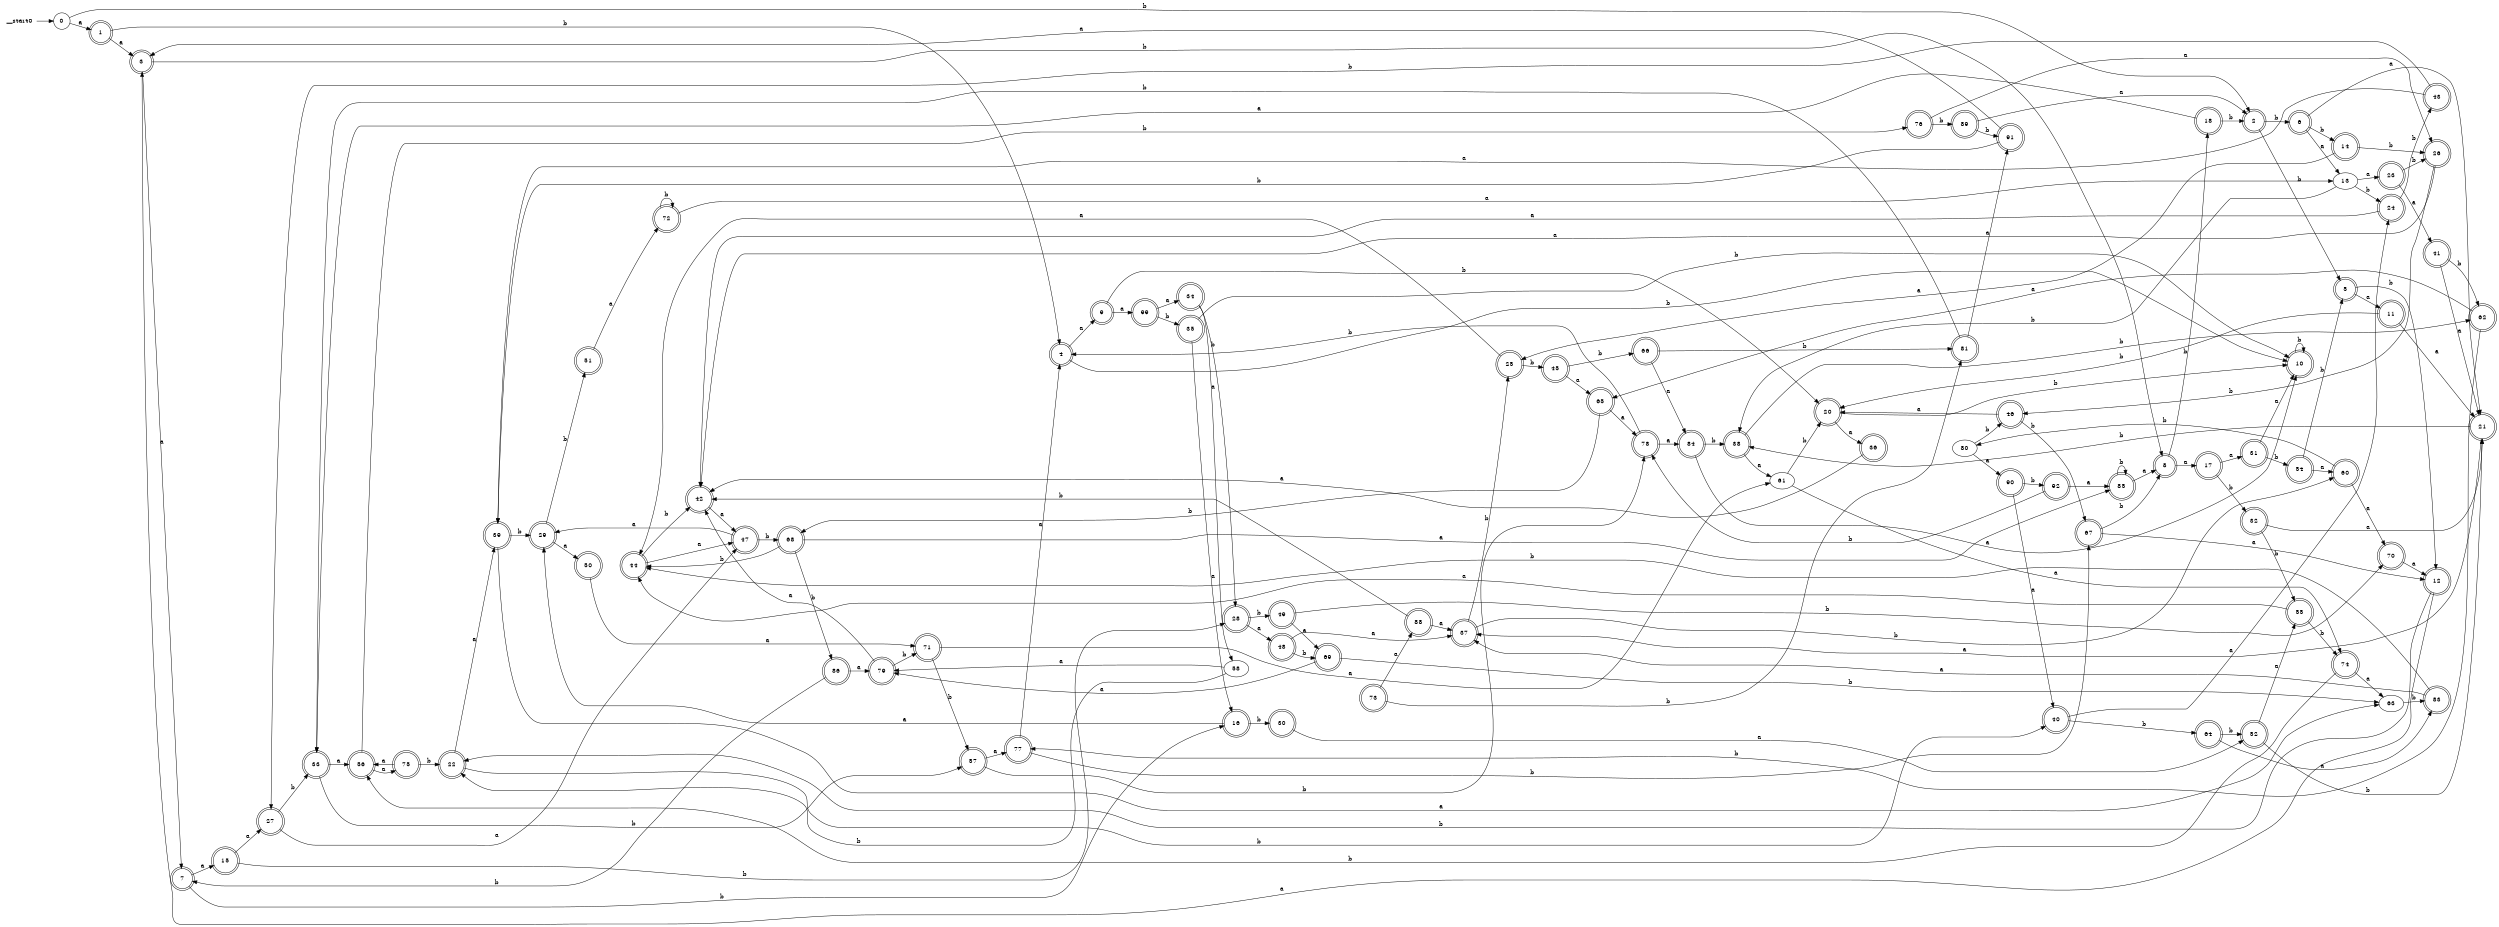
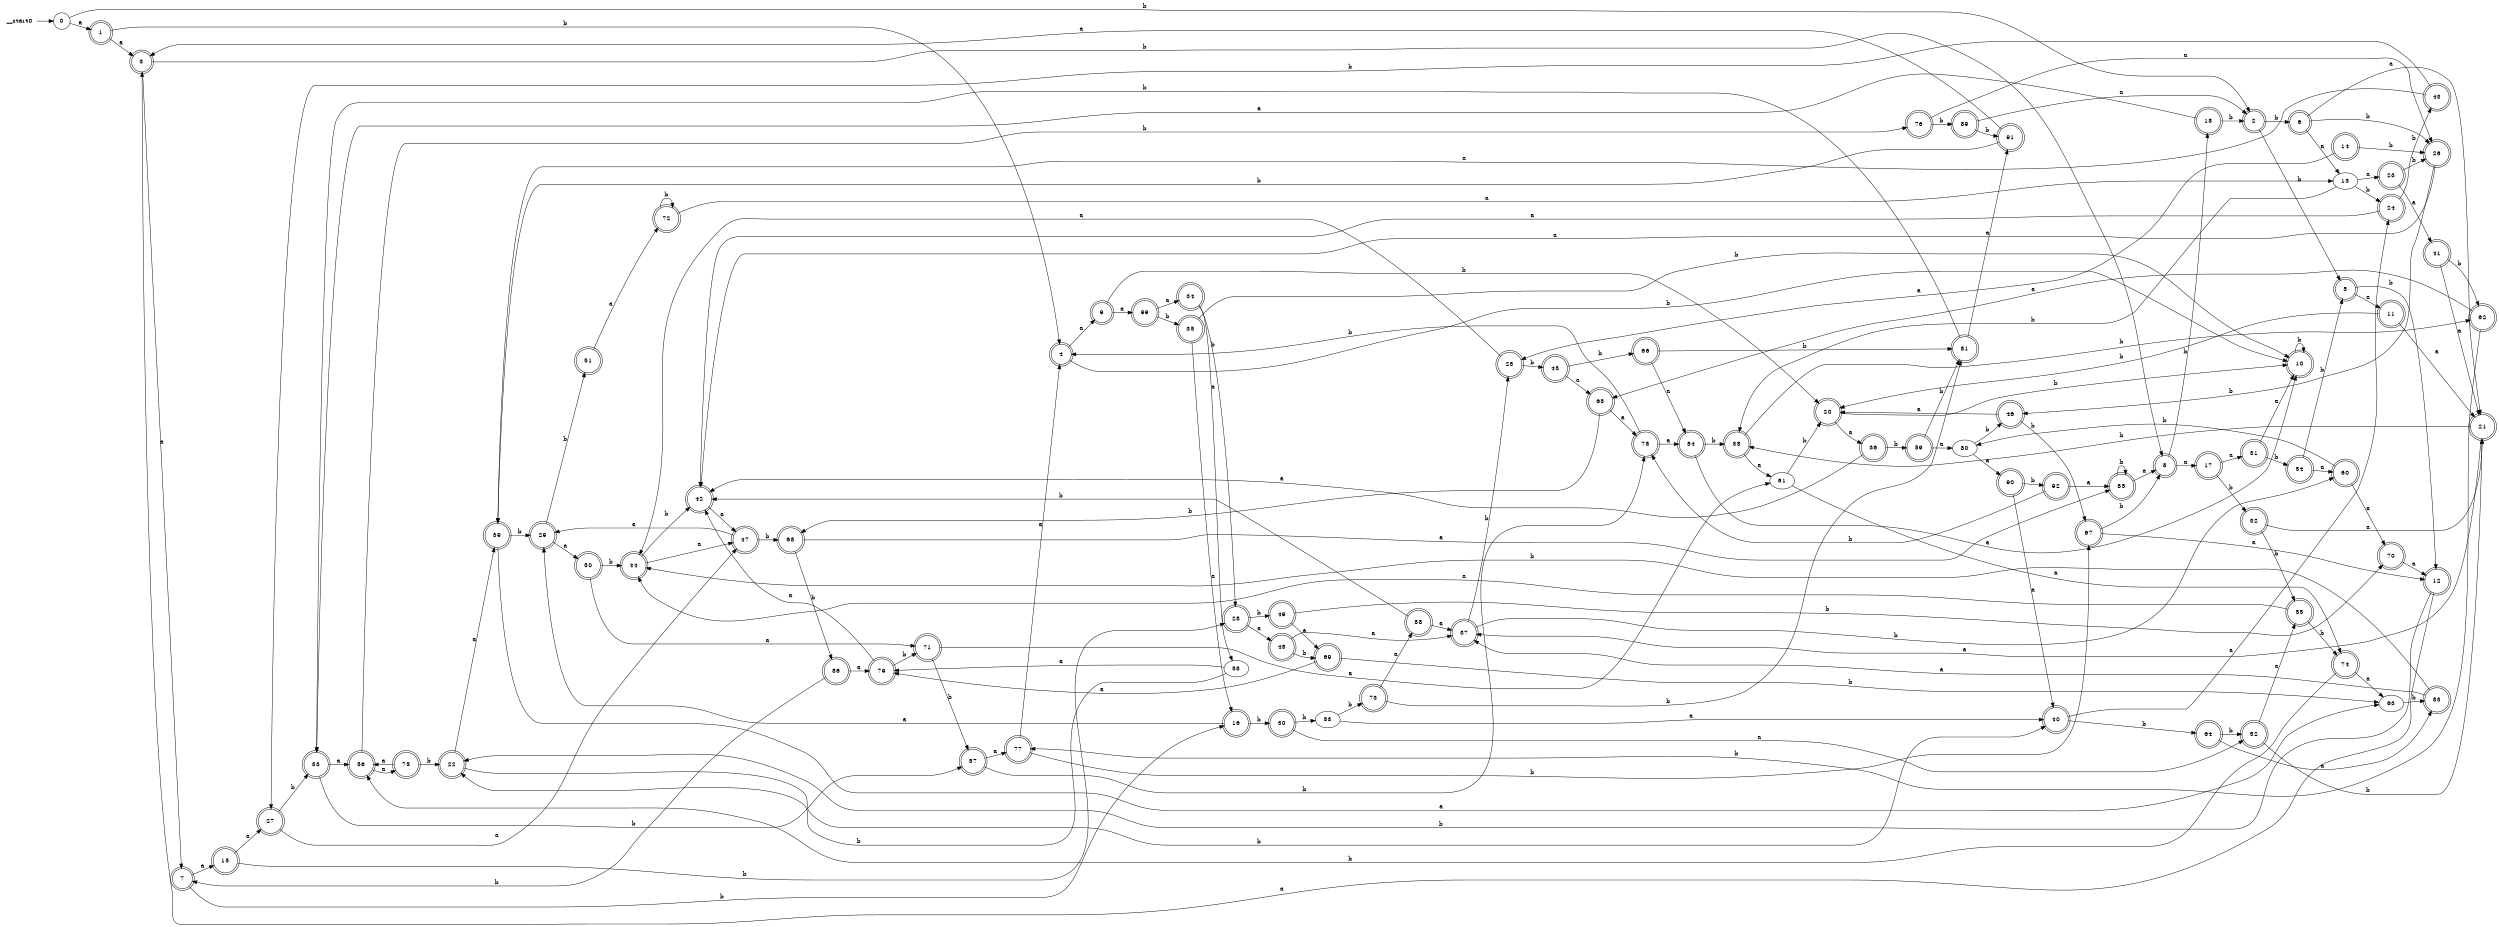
(2320, 133) -> (2370, 121)
none -> (1919, 448)
(717, 564) -> (609, 566)
none -> (1328, 720)
